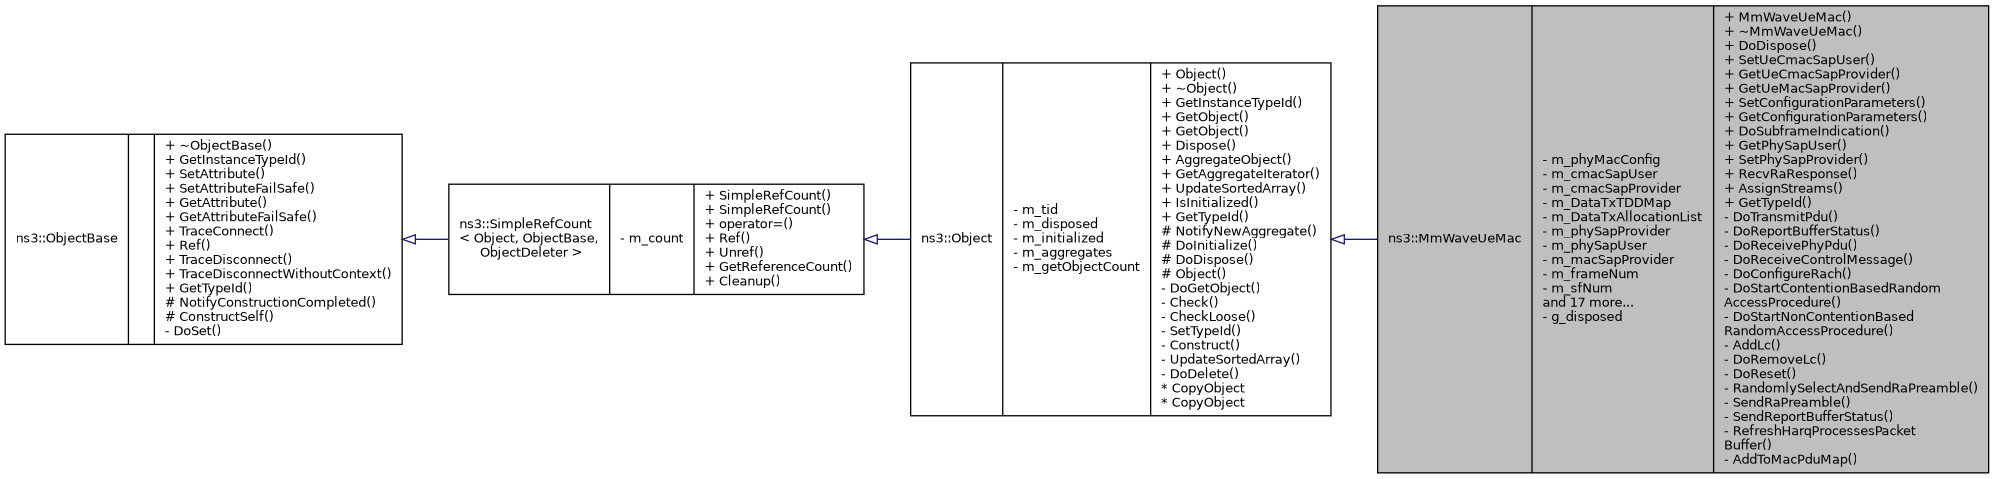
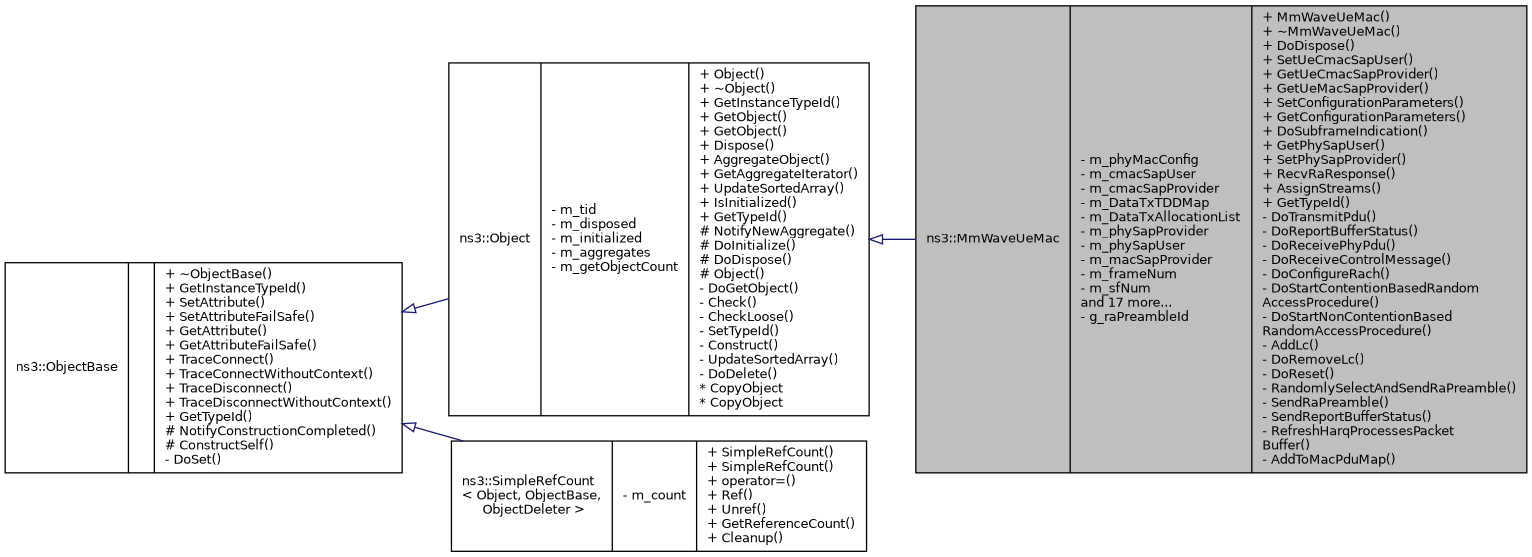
(894, 239) -> (432, 303)
(188, 246) -> (269, 374)
(1583, 317) -> (1135, 317)
